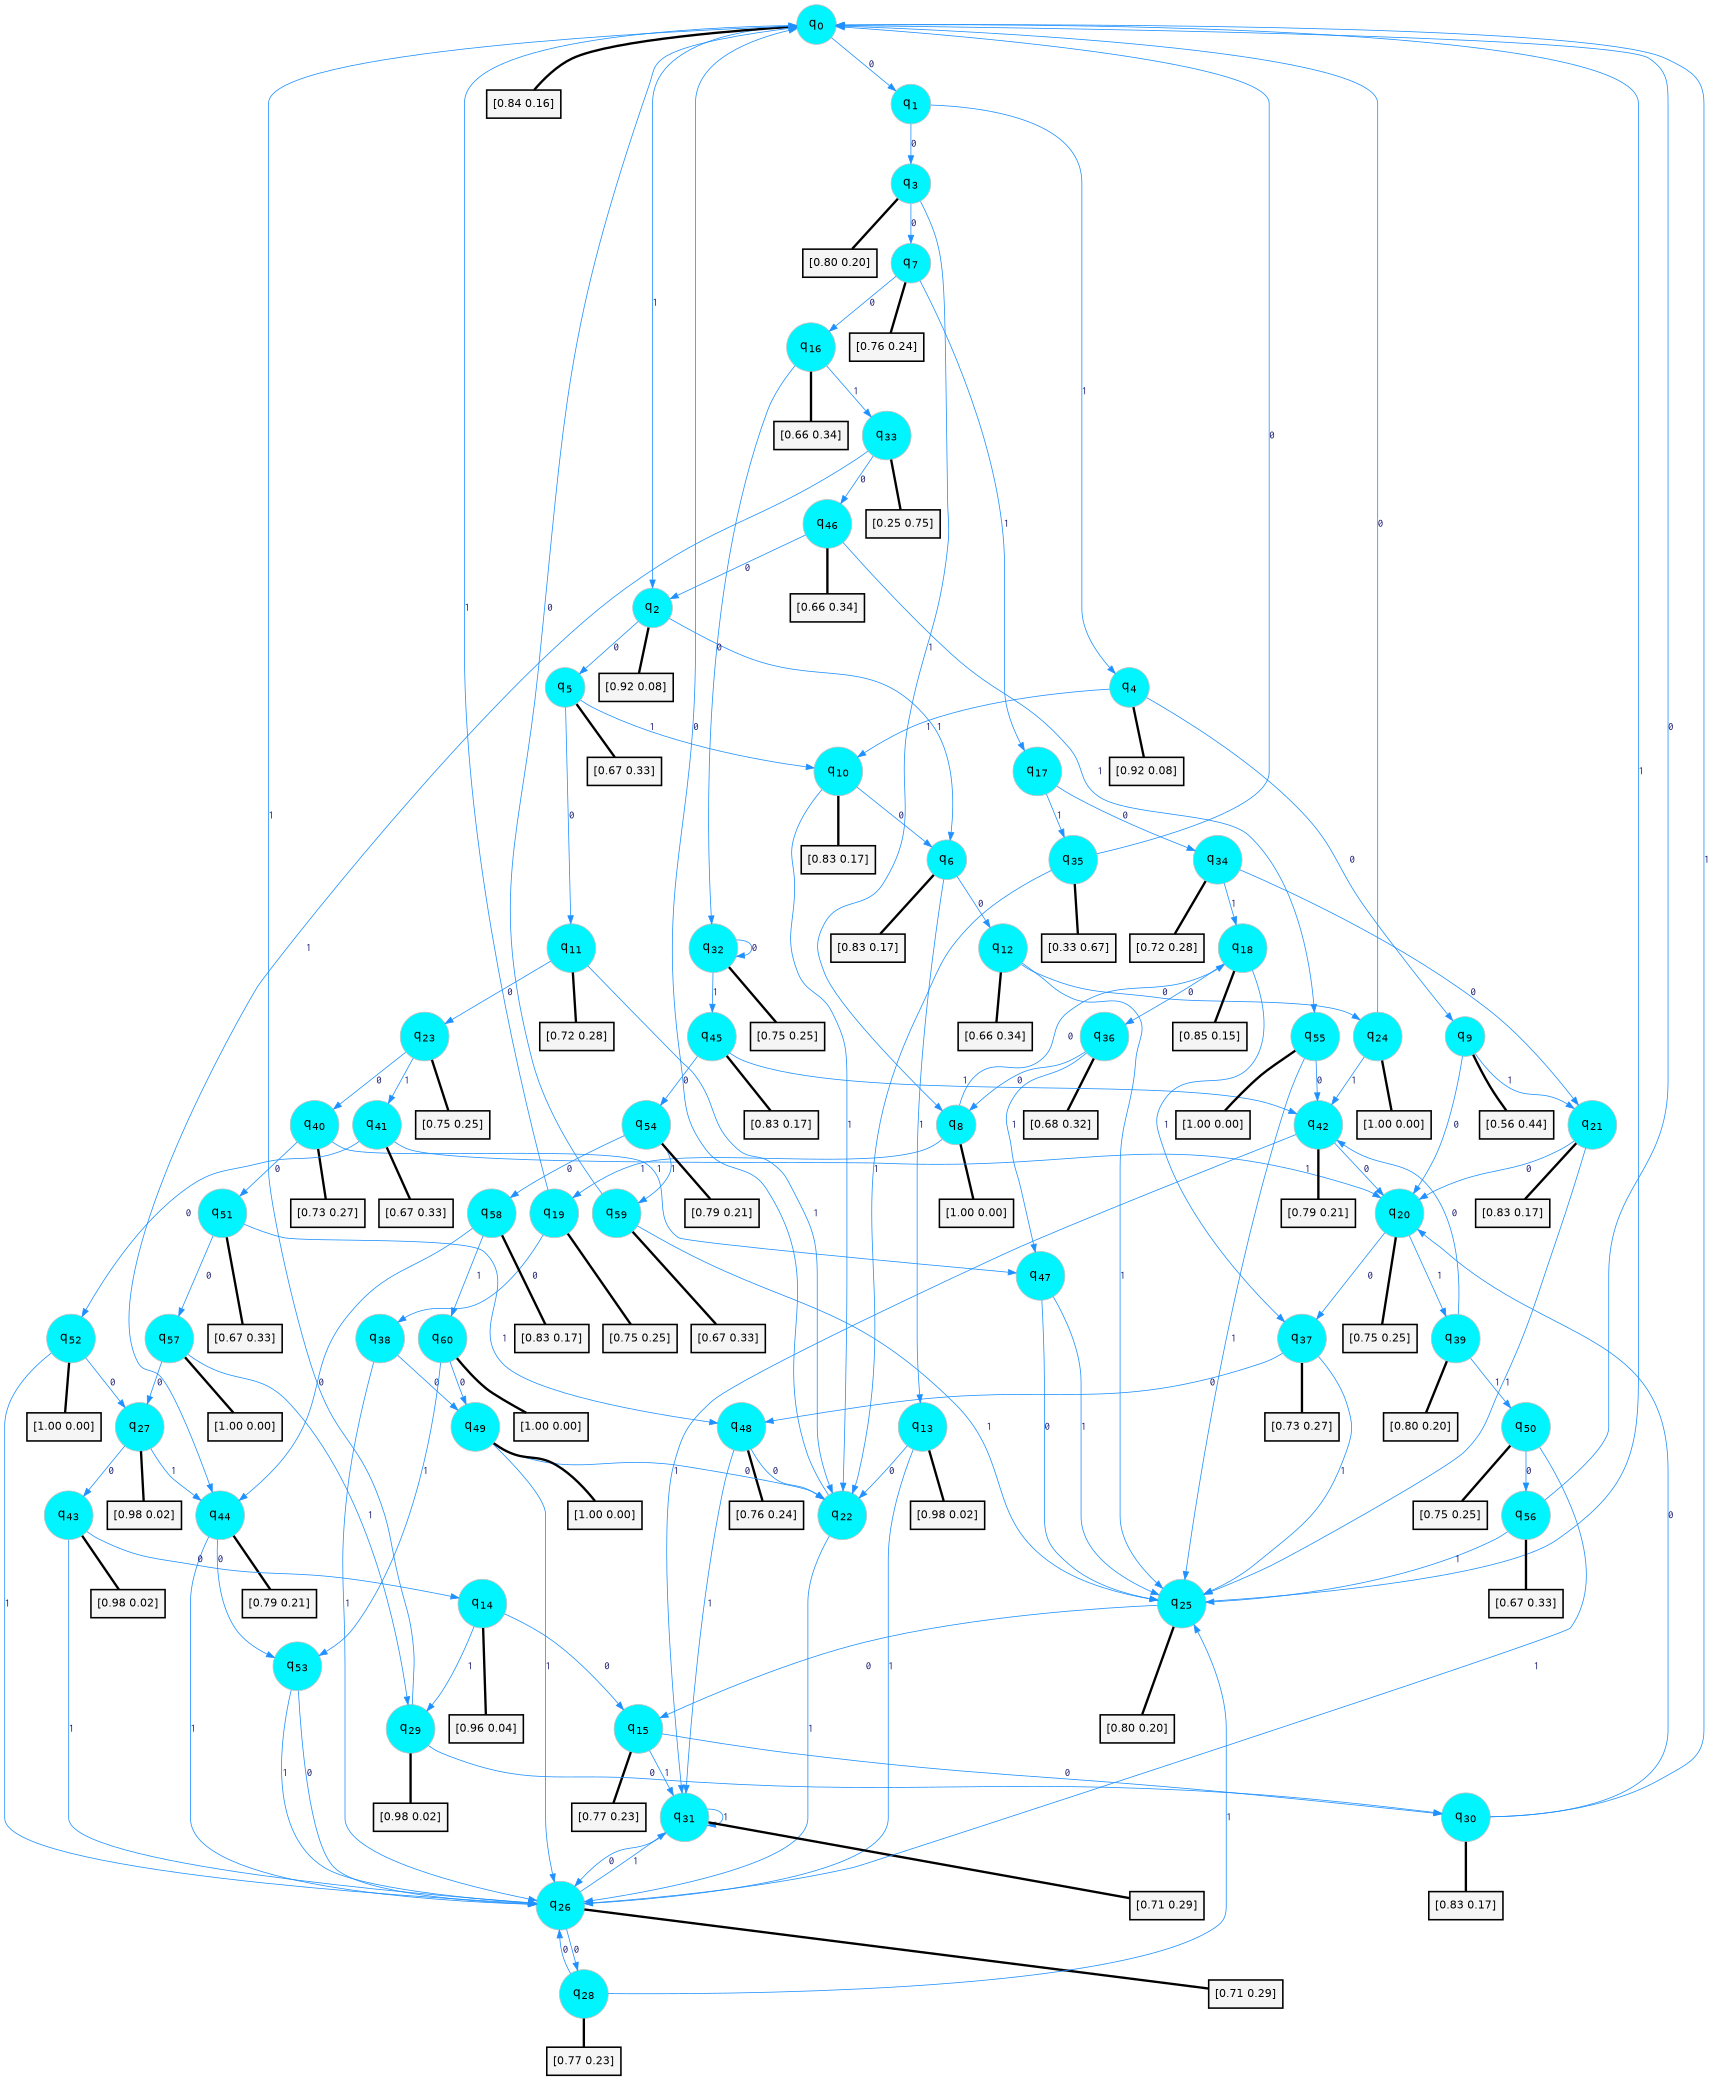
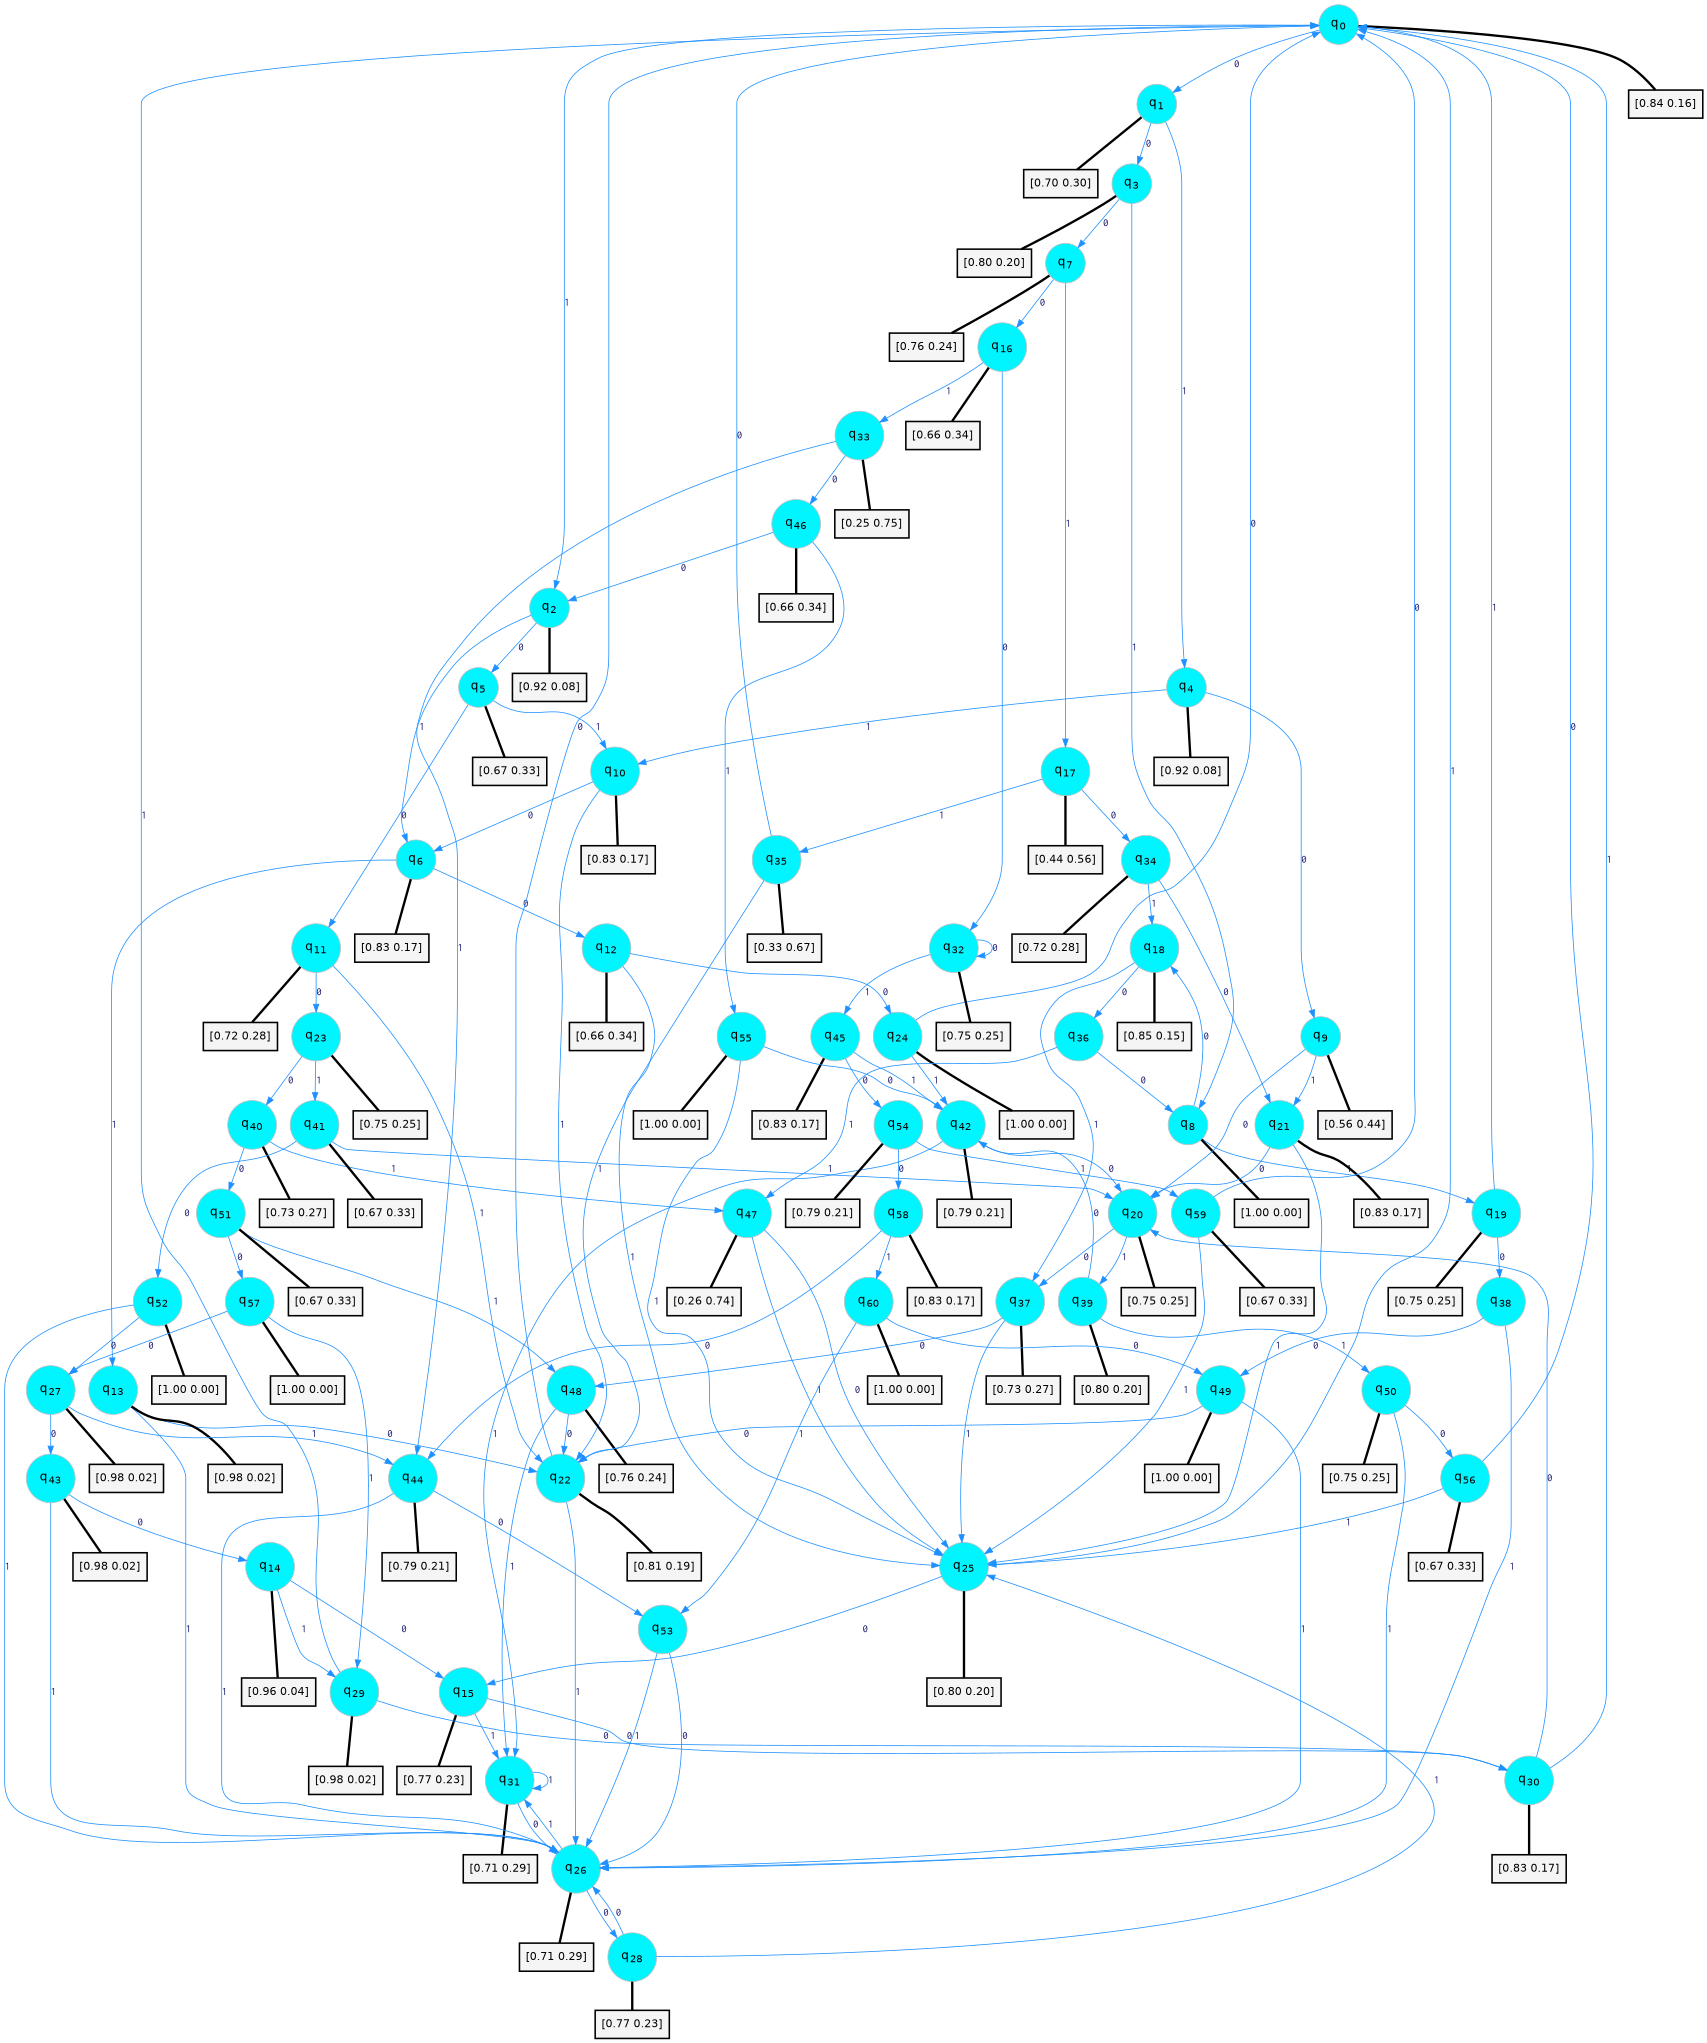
none -> (1061, 184)
none -> (1065, 860)
(1061, 1125) -> none
none -> (704, 1302)
none -> (664, 1567)
